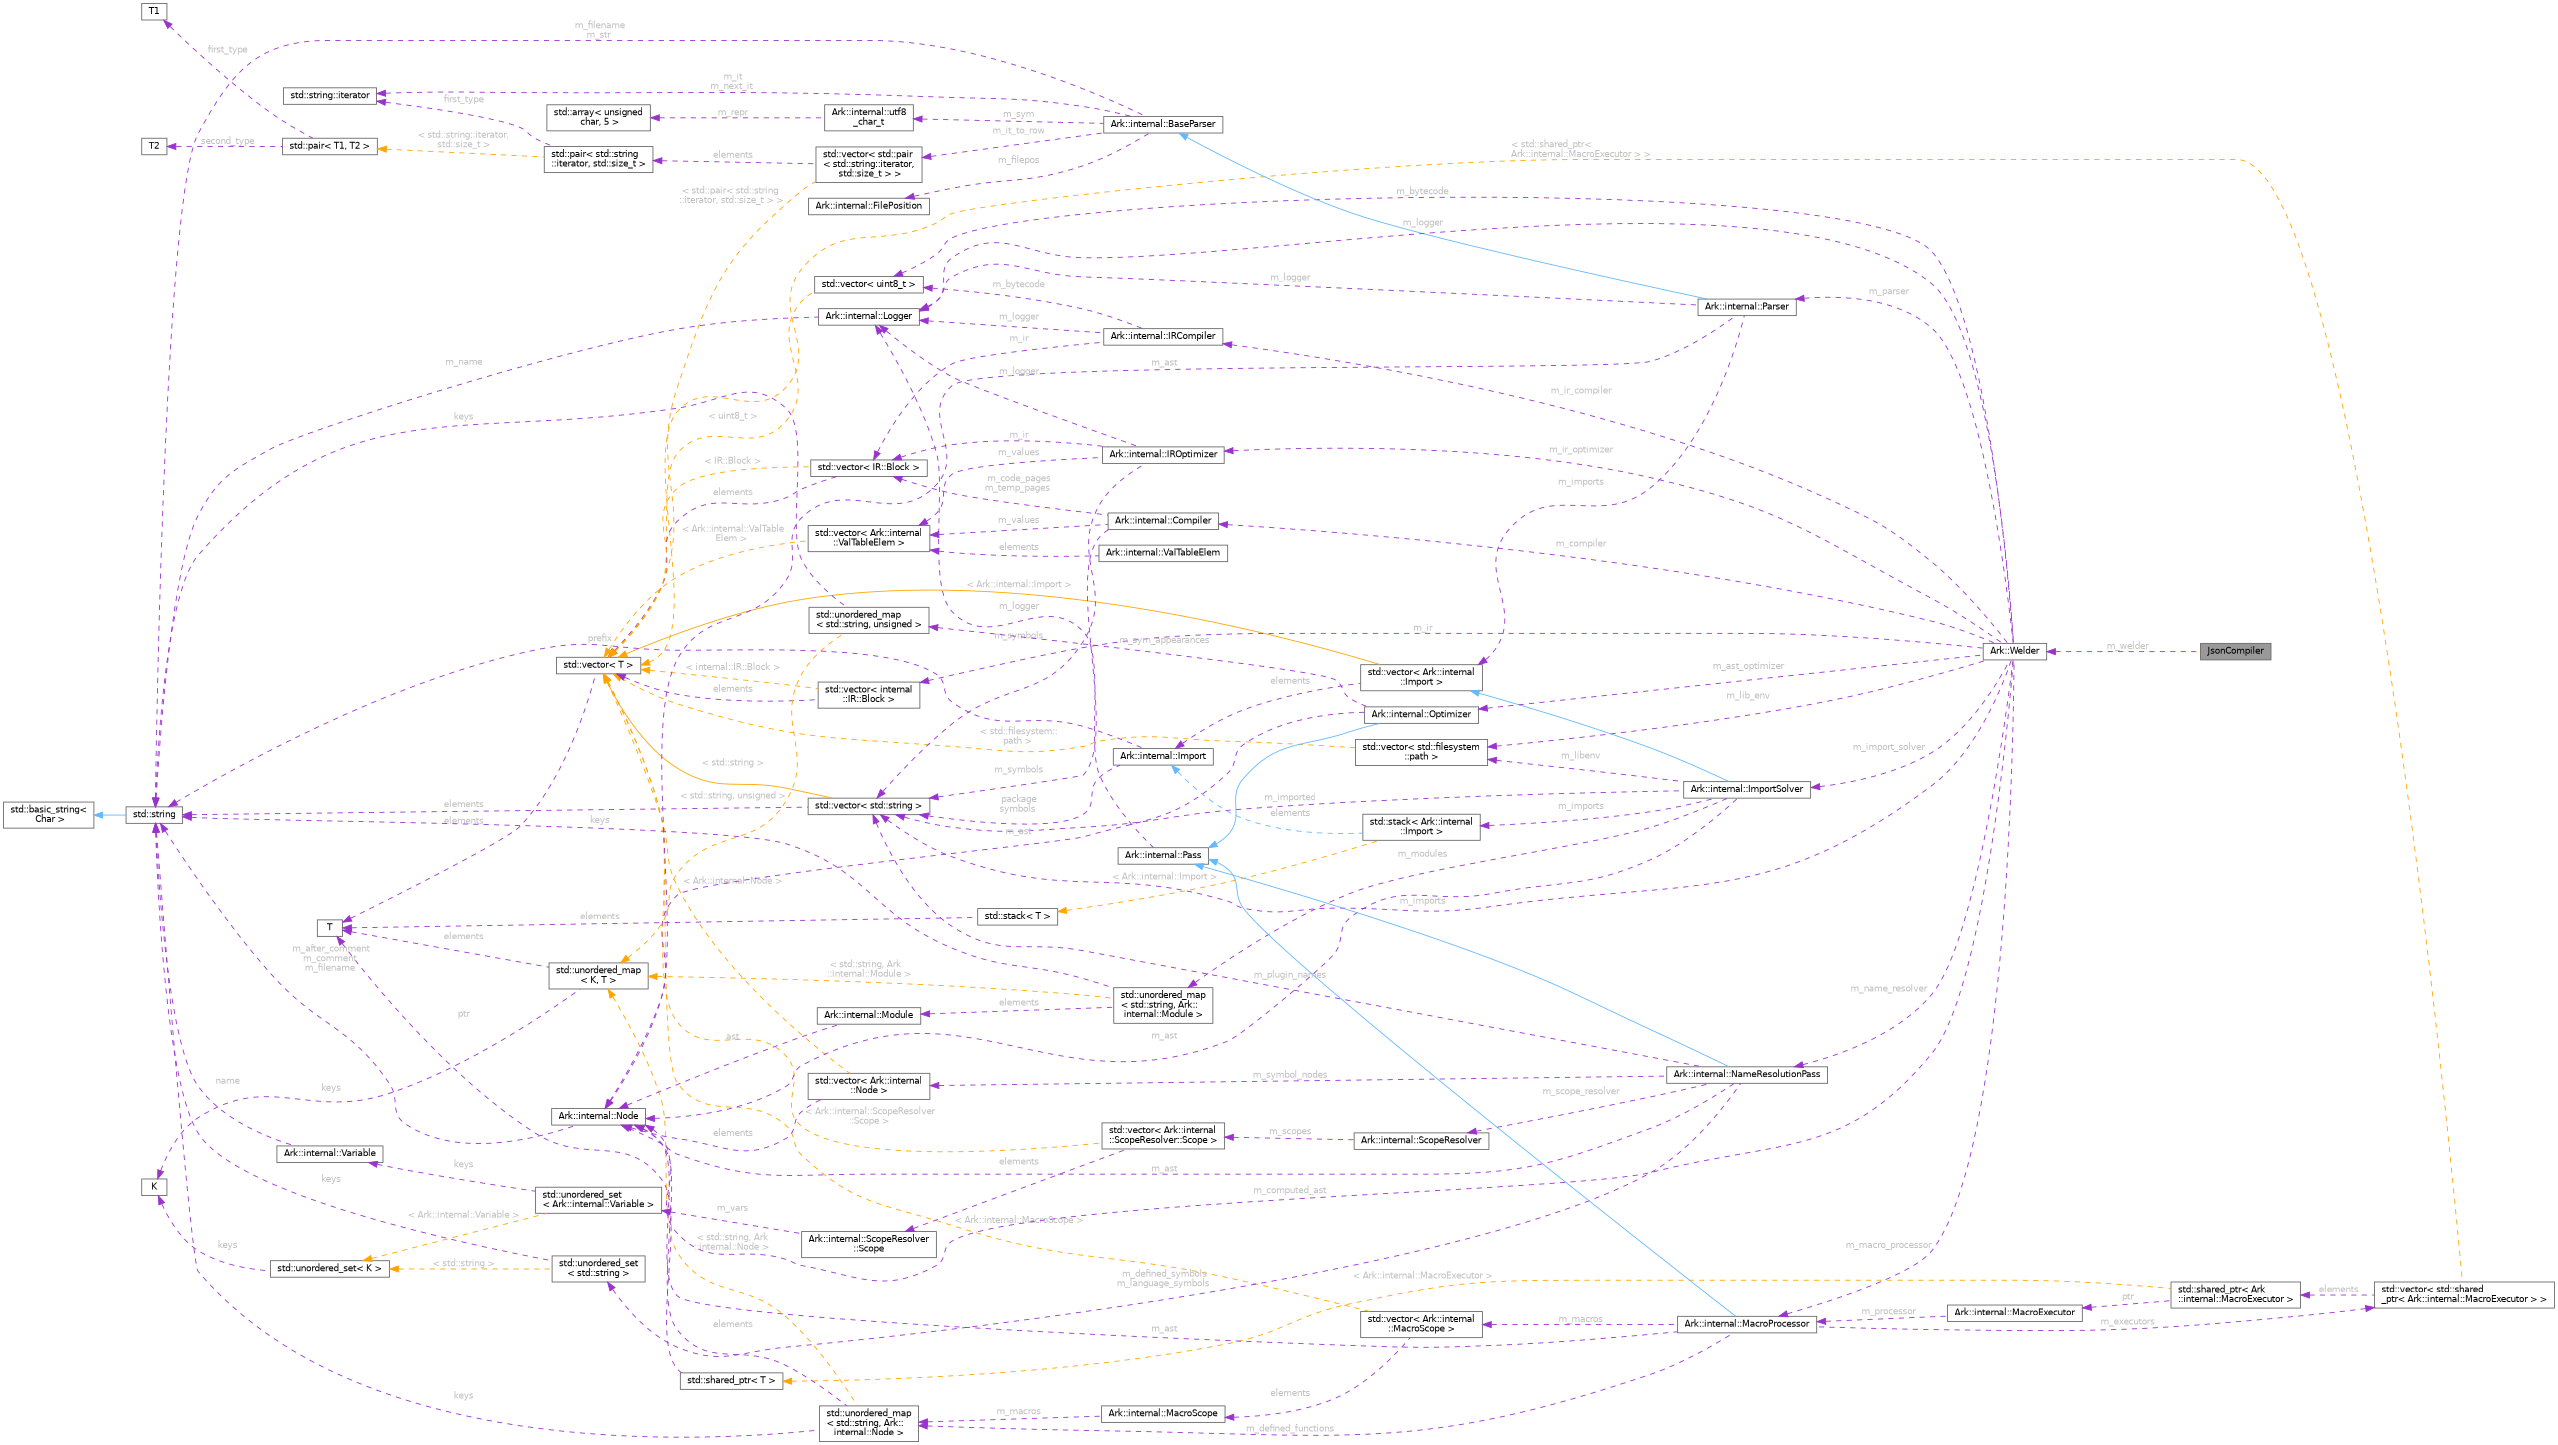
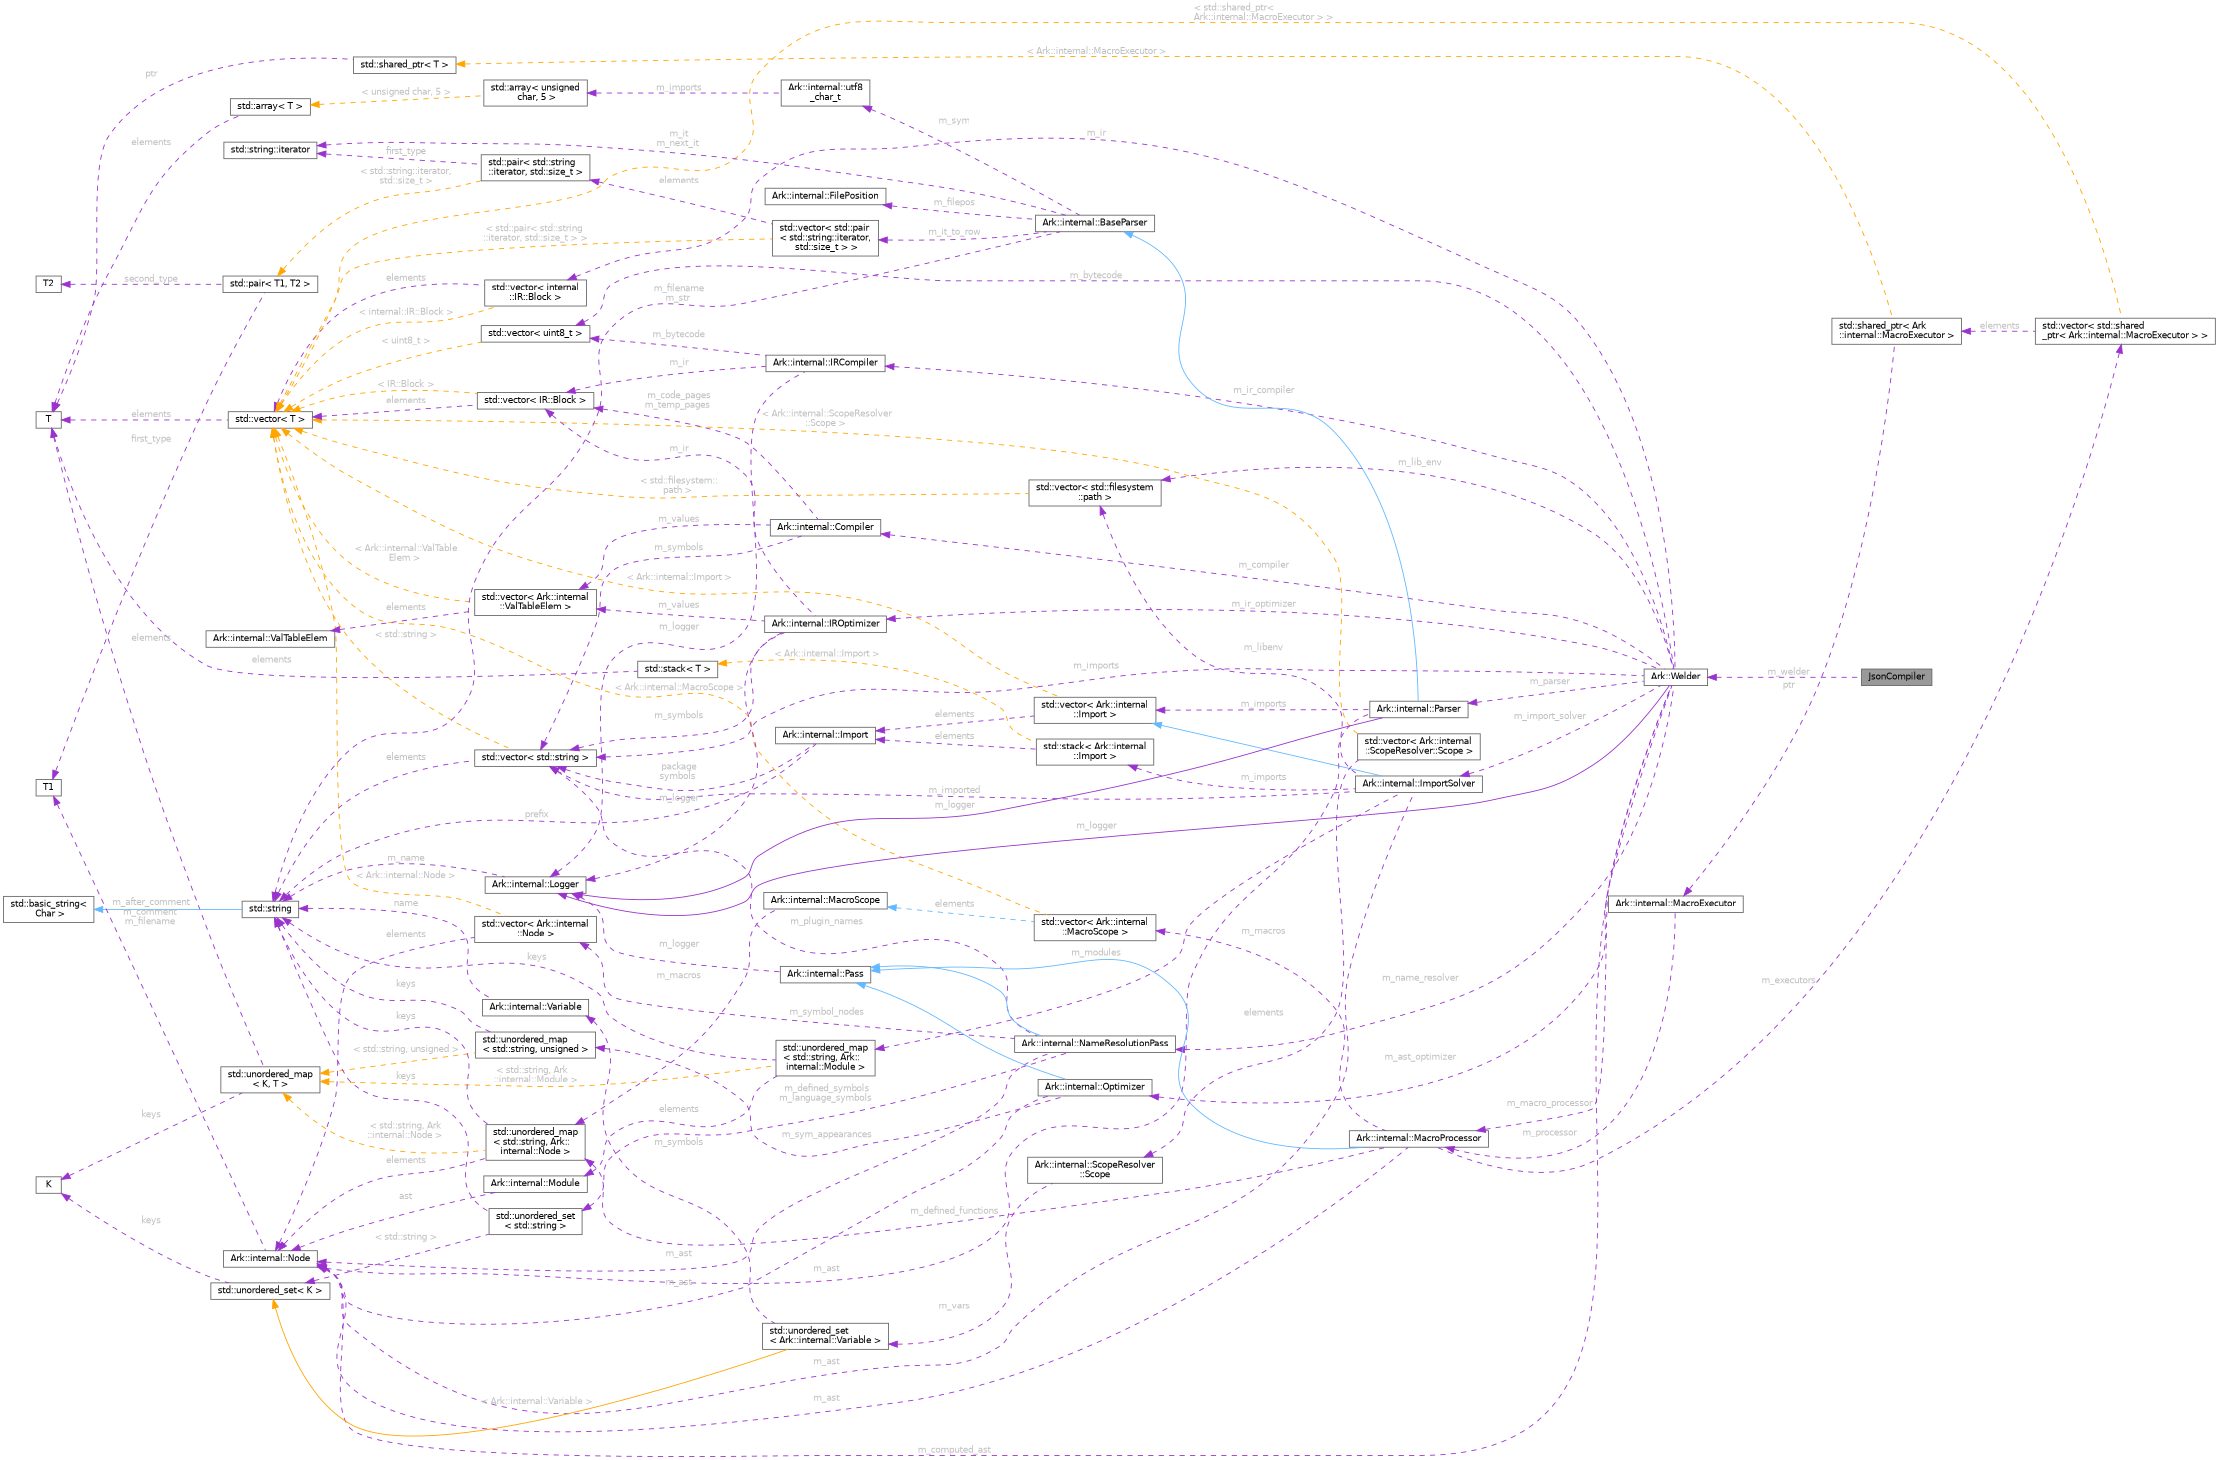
none -> (270, 107)
(732, 113) -> (678, 88)
(1601, 225) -> (1131, 835)
(1304, 286) -> (977, 814)
(1019, 556) -> (417, 619)
(1002, 593) -> (668, 592)
(698, 778) -> (351, 640)
(1262, 824) -> (960, 745)
(350, 1040) -> (161, 1028)
(1422, 1141) -> none
(463, 1165) -> (678, 1143)
(464, 1235) -> (517, 1424)
(475, 1269) -> (402, 1258)
(1332, 1399) -> (965, 915)
